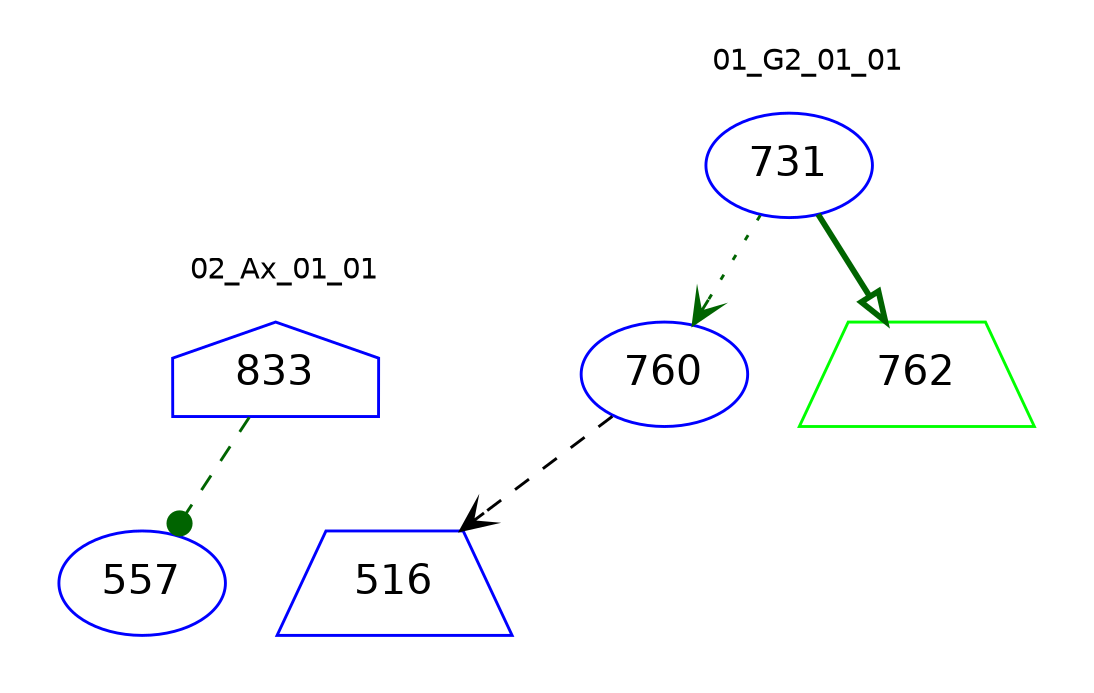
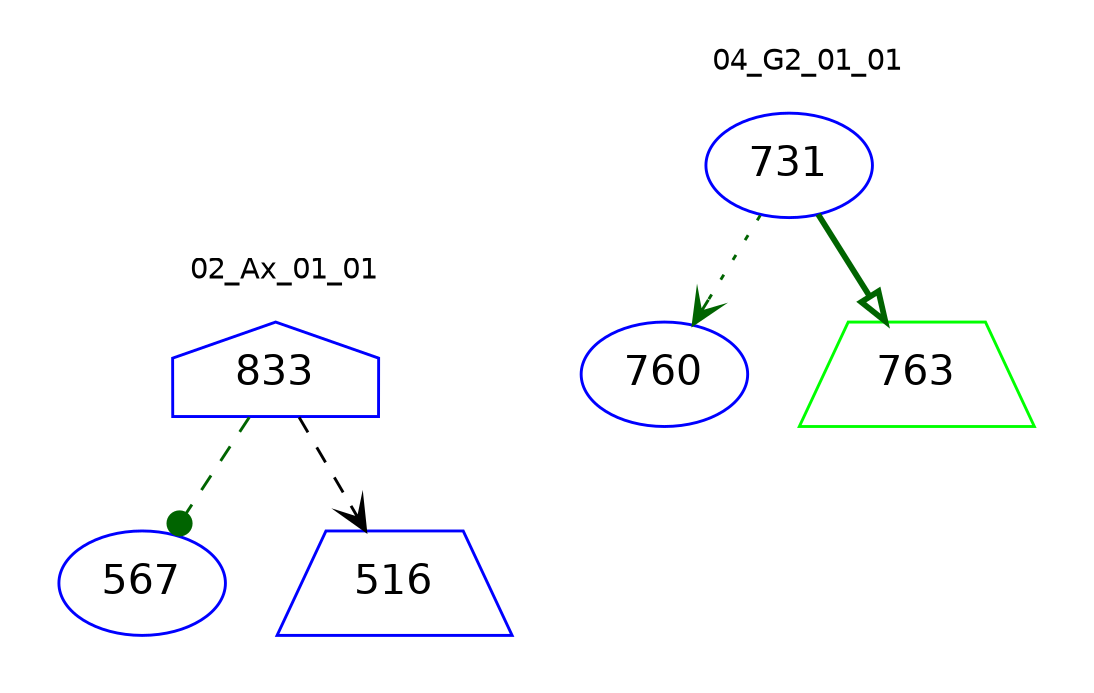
(808, 62) -> (808, 62)
(917, 374) -> (917, 374)
(549, 464) -> (325, 462)
(142, 583) -> (142, 583)
